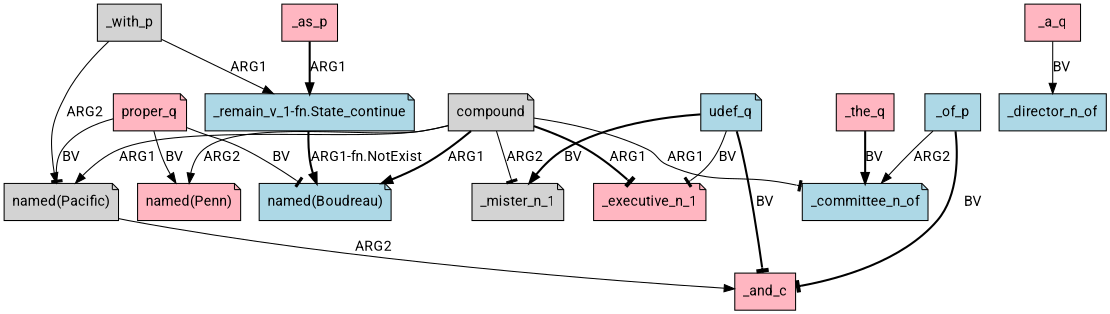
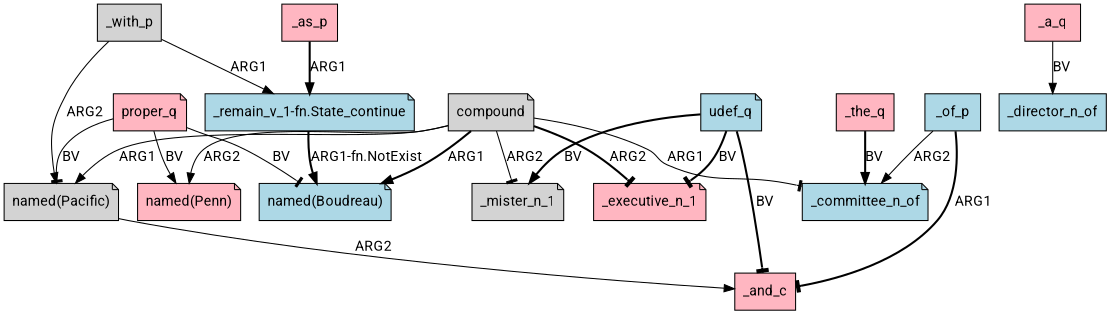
(628, 157) -> (628, 157)
(713, 159) -> (713, 159)
(973, 202) -> (973, 202)
